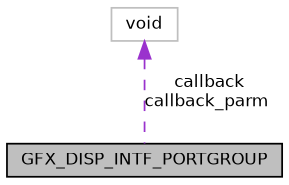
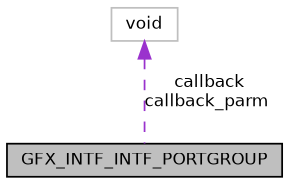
(145, 160) -> (145, 160)
